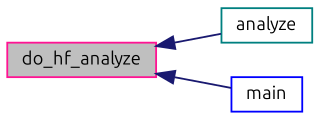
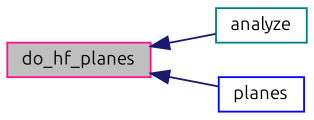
(82, 60) -> (79, 60)
(267, 94) -> (261, 94)
